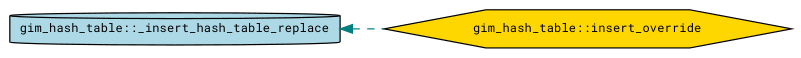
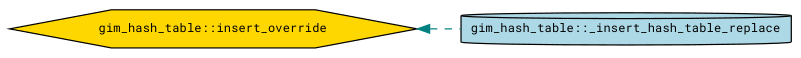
(368, 29) -> (445, 29)
